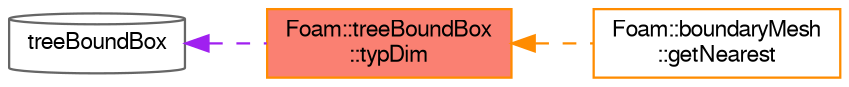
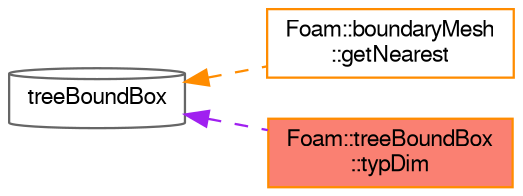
(564, 43) -> (237, 72)
